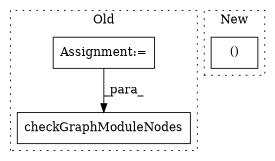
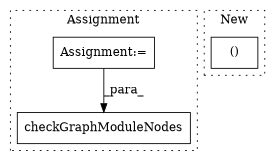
(104, 20) -> (104, 20)
